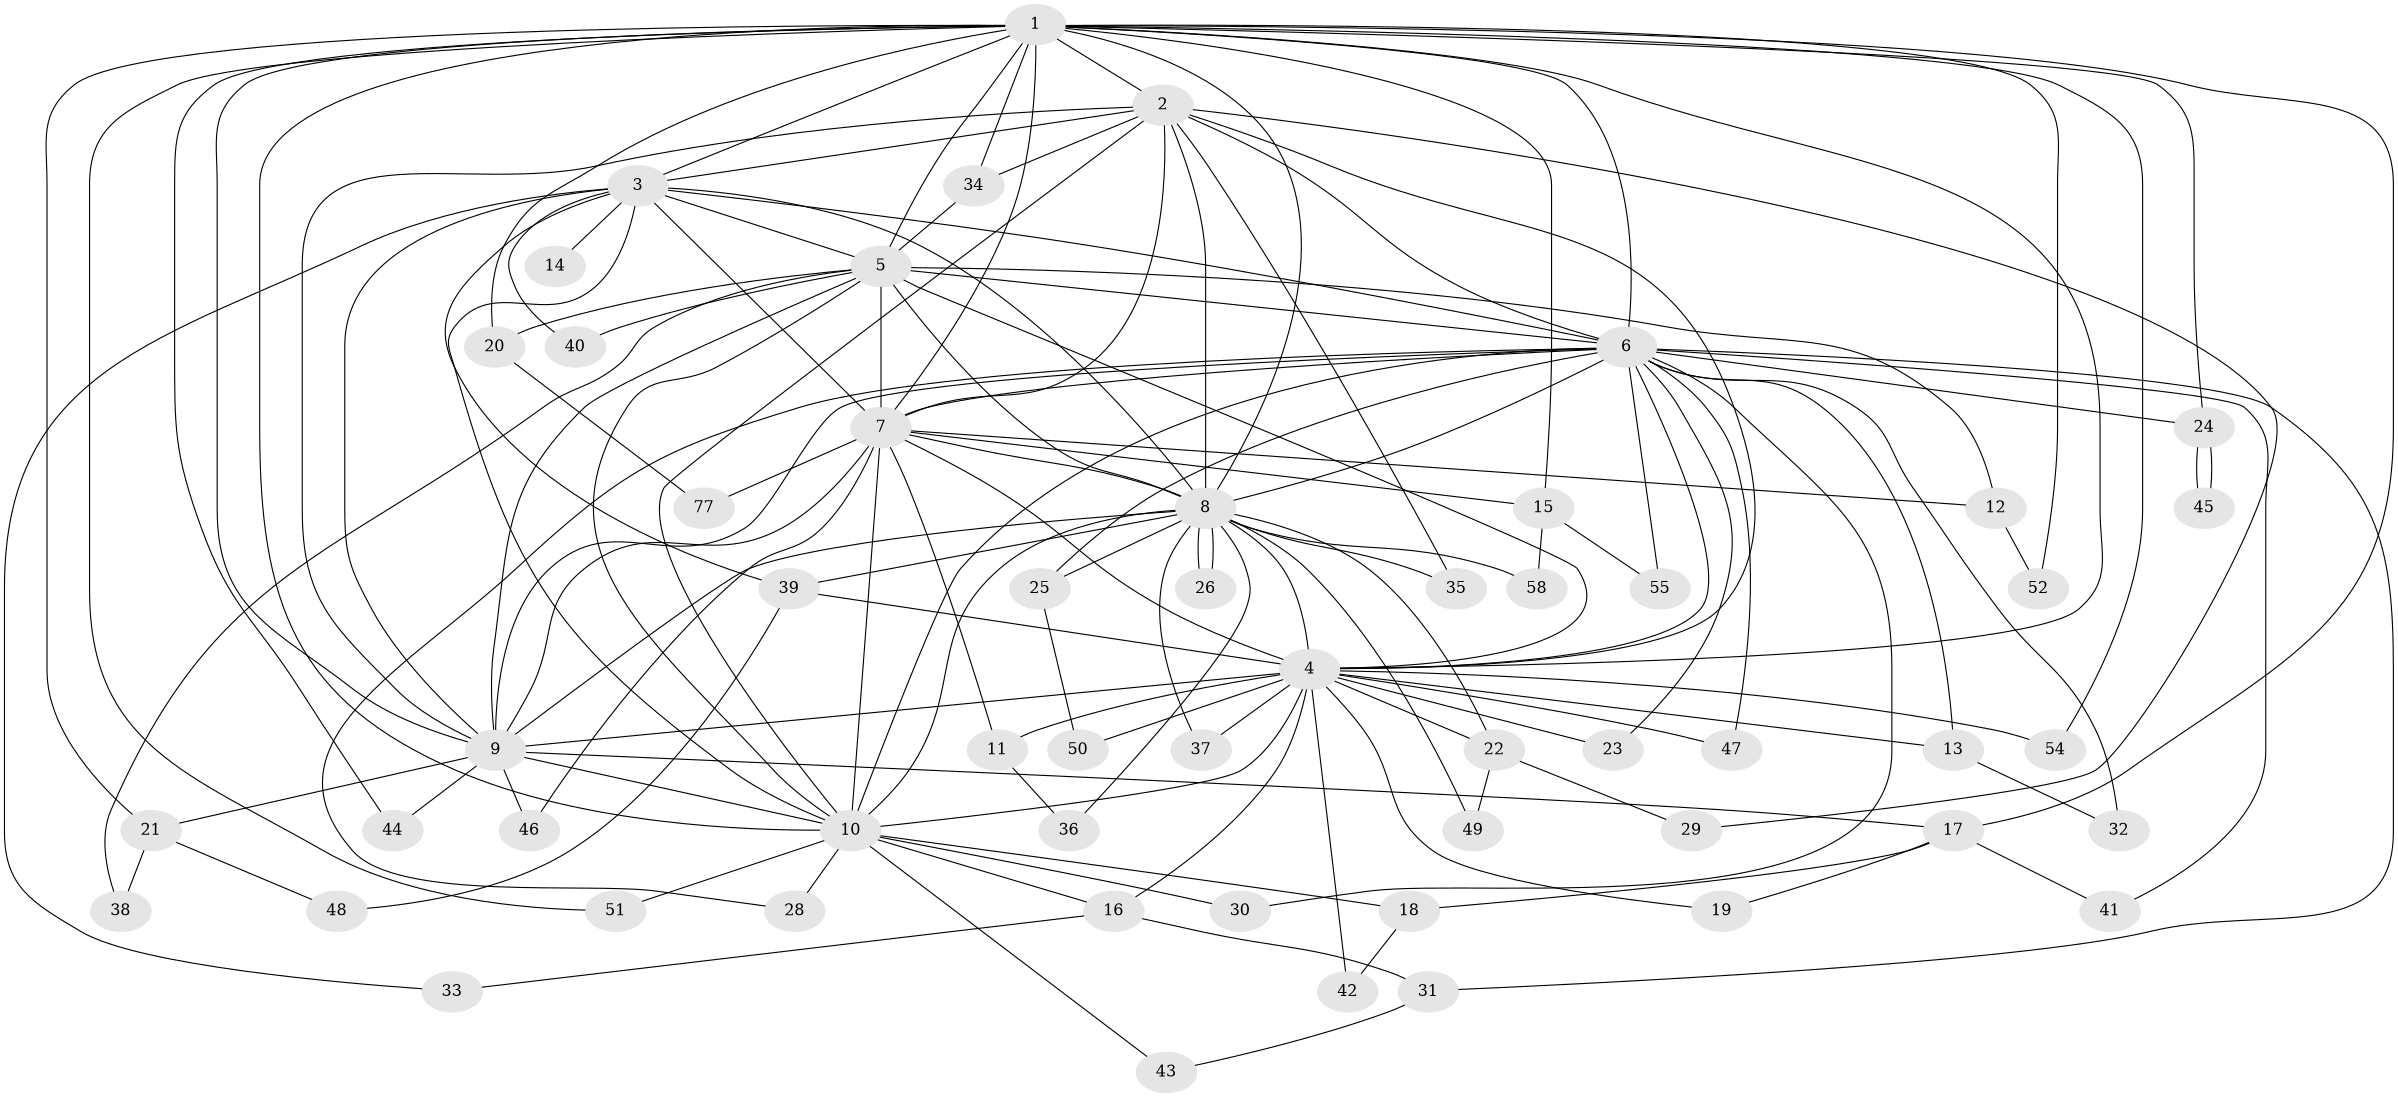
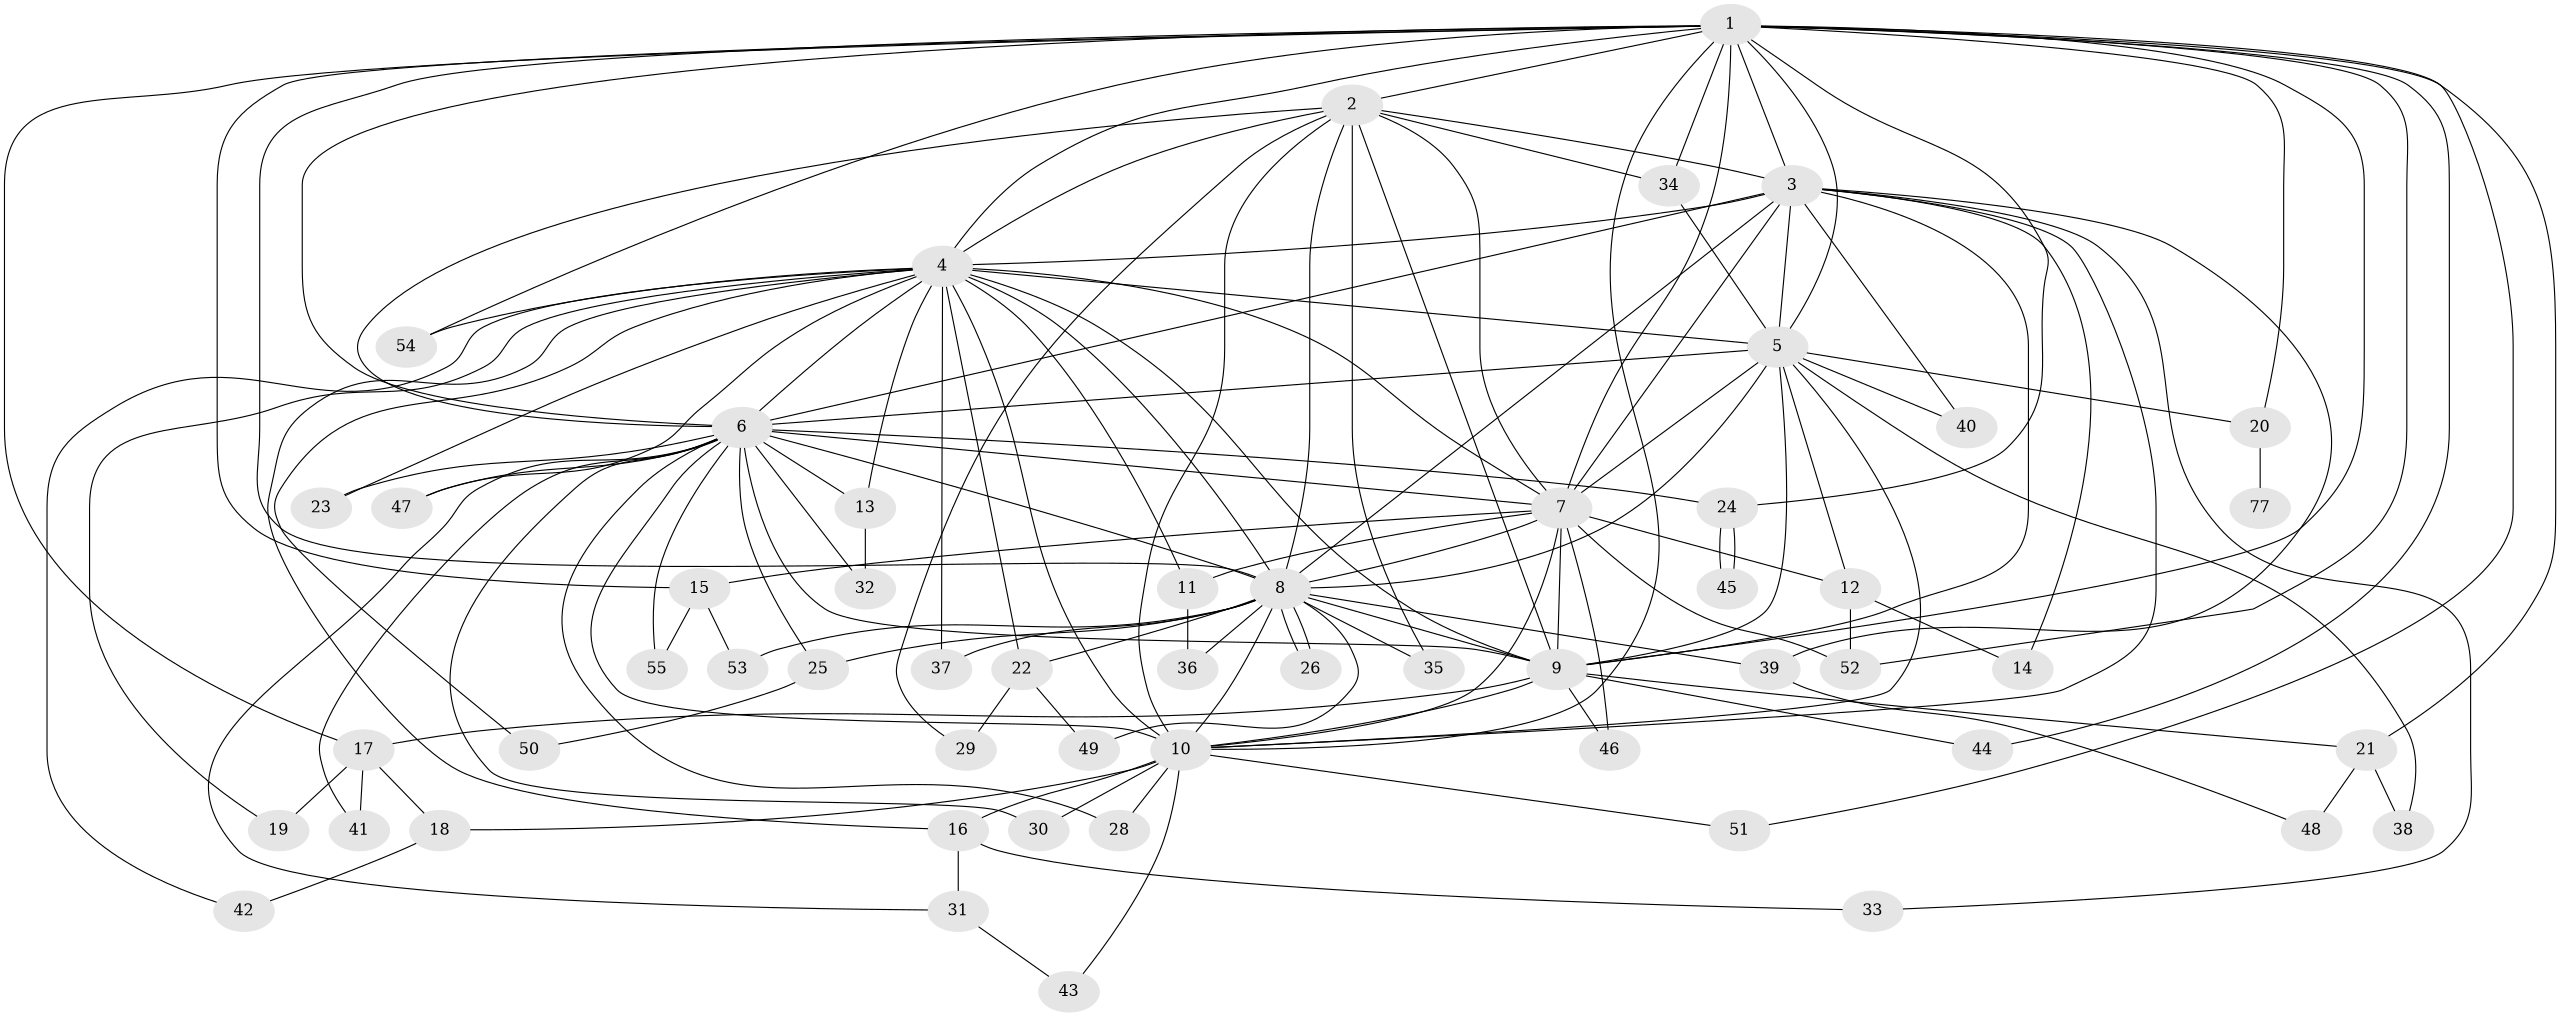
(805, 462) -> (1692, 611)
(1537, 589) -> (738, 669)
(1038, 627) -> (1370, 243)
none -> (1949, 635)
